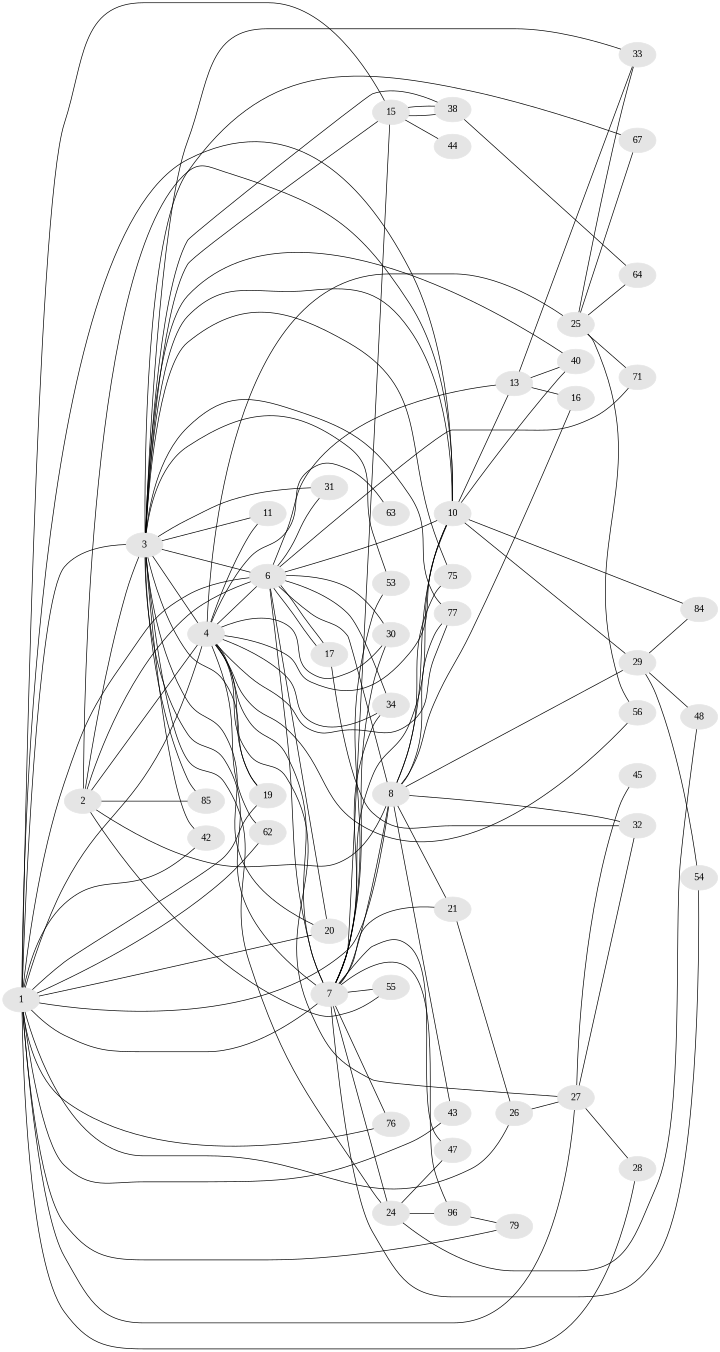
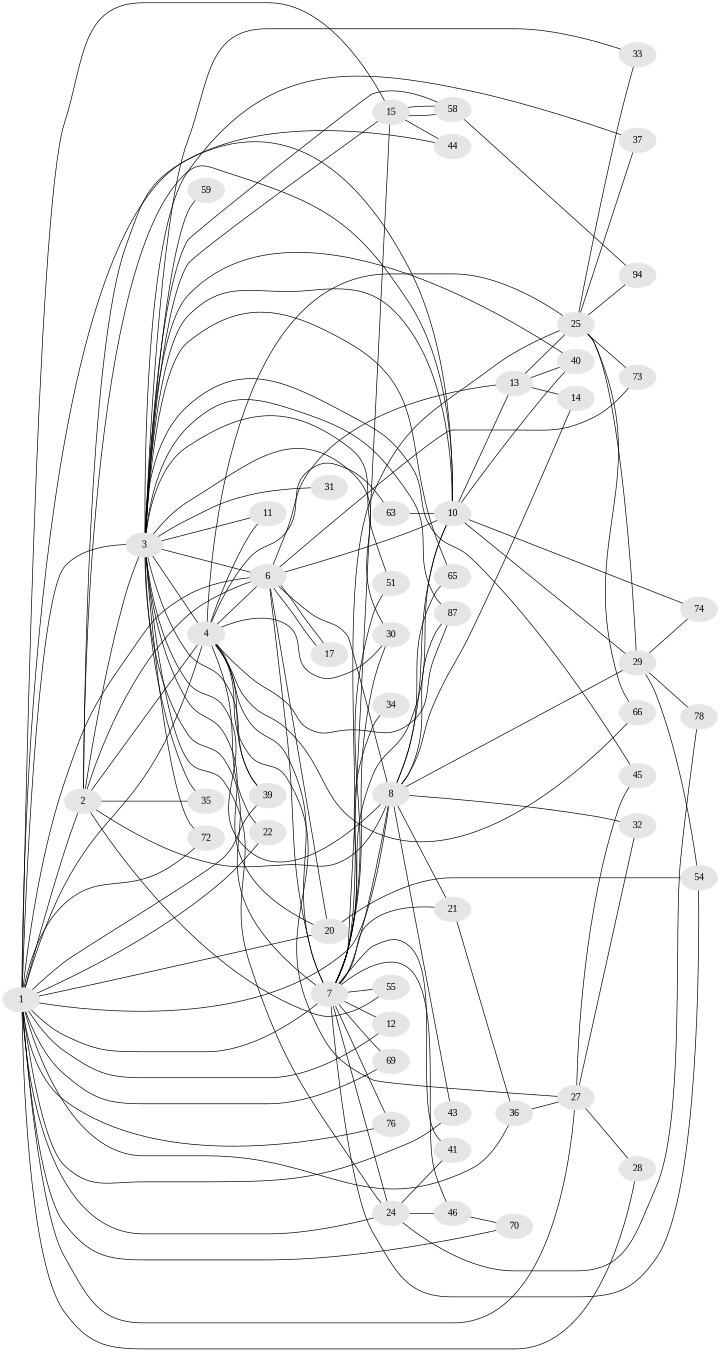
(453, 110) -> (453, 110)
(637, 140) -> (637, 140)
none -> (206, 190)
(573, 227) -> (545, 354)
(637, 275) -> (637, 275)
none -> (108, 336)
(637, 377) -> (637, 377)
(576, 399) -> (576, 399)
none -> (394, 444)
none -> (623, 490)
(299, 532) -> none
(453, 577) -> (453, 577)
(391, 583) -> (391, 583)
(342, 585) -> (312, 451)
(699, 609) -> (699, 609)
none -> (354, 612)
(453, 614) -> (453, 614)
(353, 620) -> none
(387, 675) -> (422, 514)
(297, 698) -> none
(637, 713) -> (637, 713)
(699, 717) -> (699, 717)
(268, 796) -> (268, 796)
(206, 801) -> (206, 801)
none -> (229, 804)
(417, 828) -> none
(268, 833) -> (268, 833)
(206, 838) -> (206, 838)
none -> (506, 878)
none -> (50, 900)
none -> (391, 1024)
none -> (391, 1061)
(514, 1113) -> (514, 1113)
(453, 1150) -> (453, 1150)
(453, 1213) -> (453, 1213)
(514, 1226) -> (514, 1226)
none -> (123, 1229)
